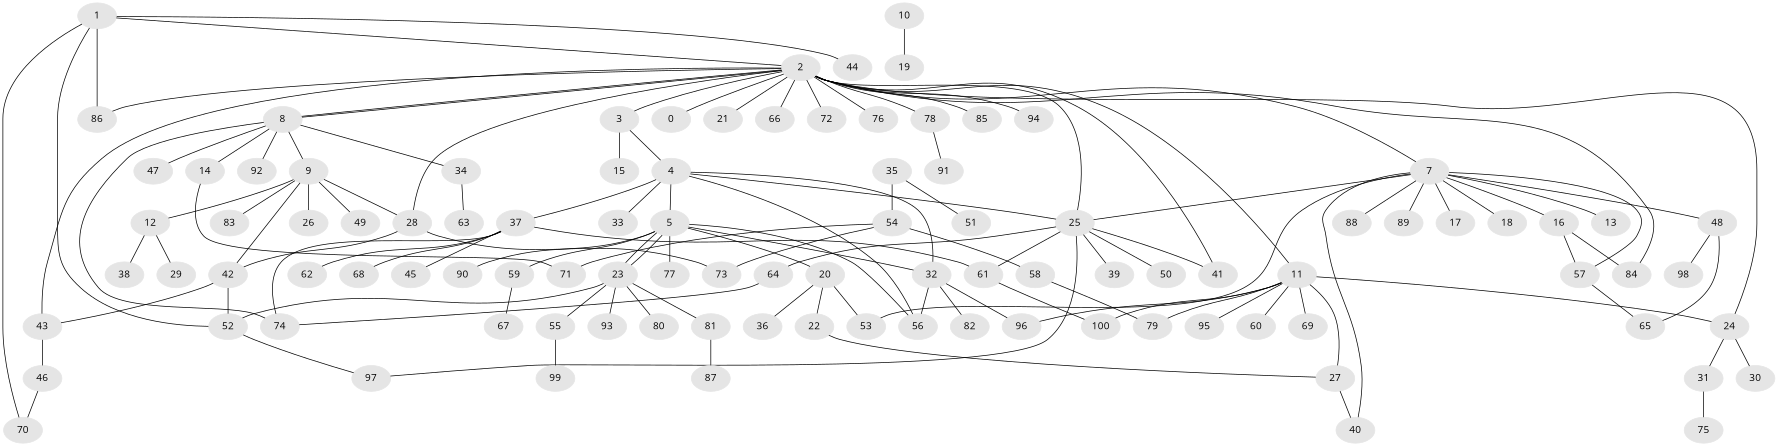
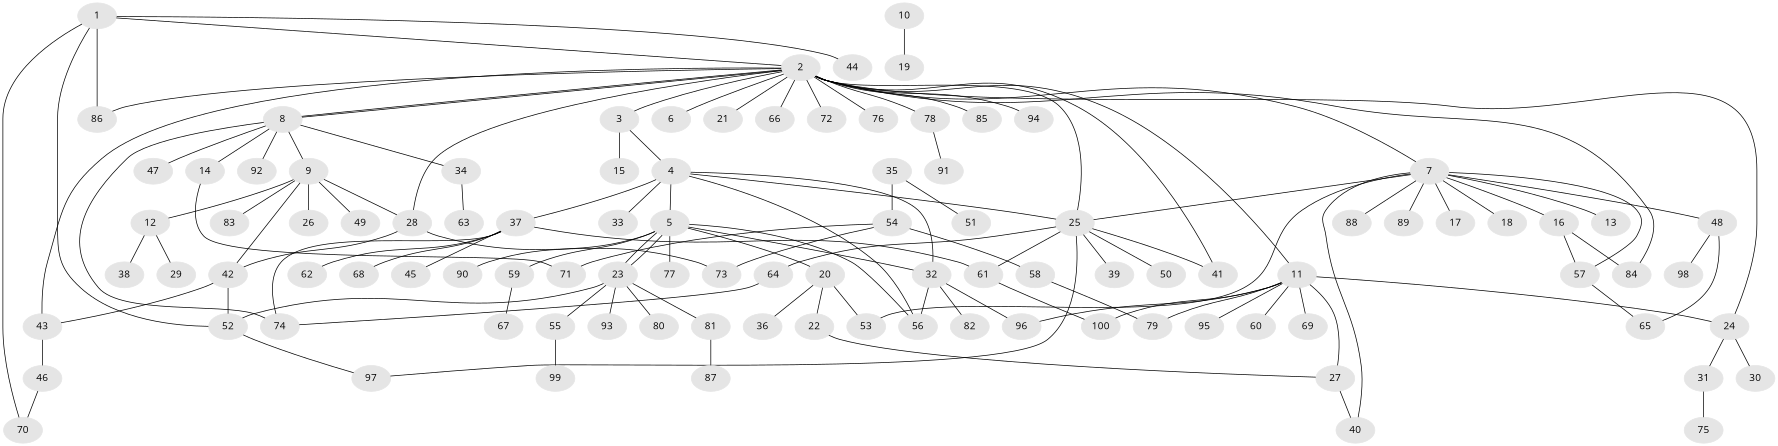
(671, 119) -> (671, 119)
